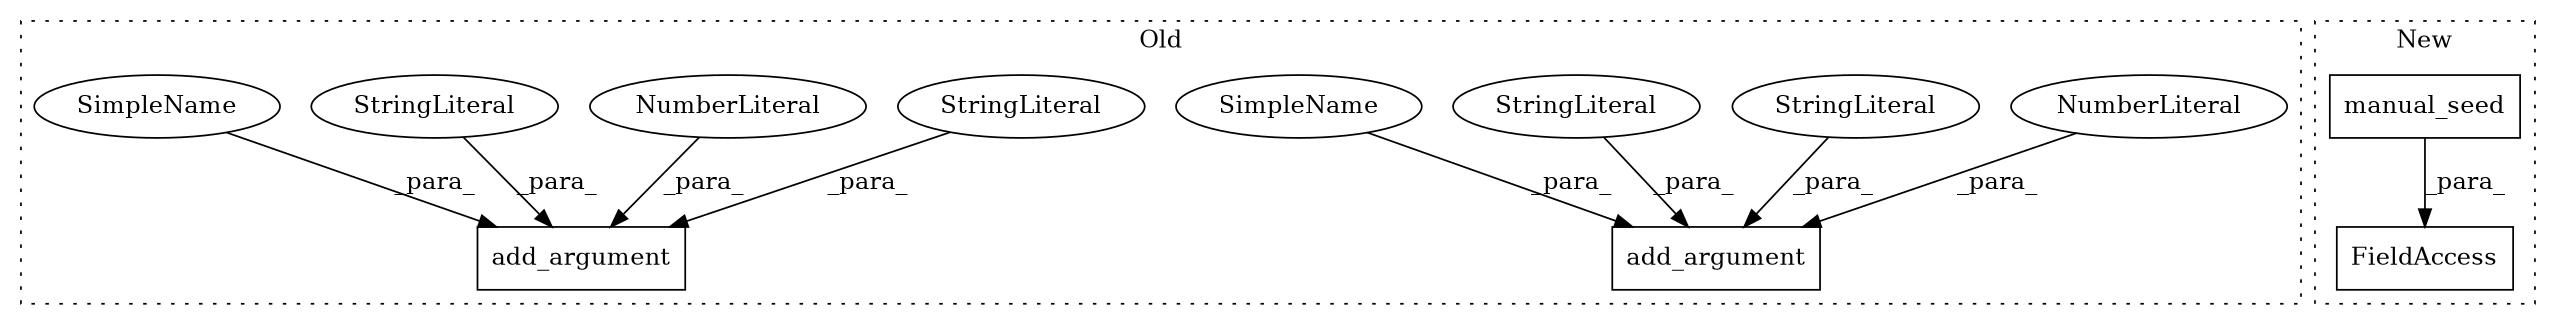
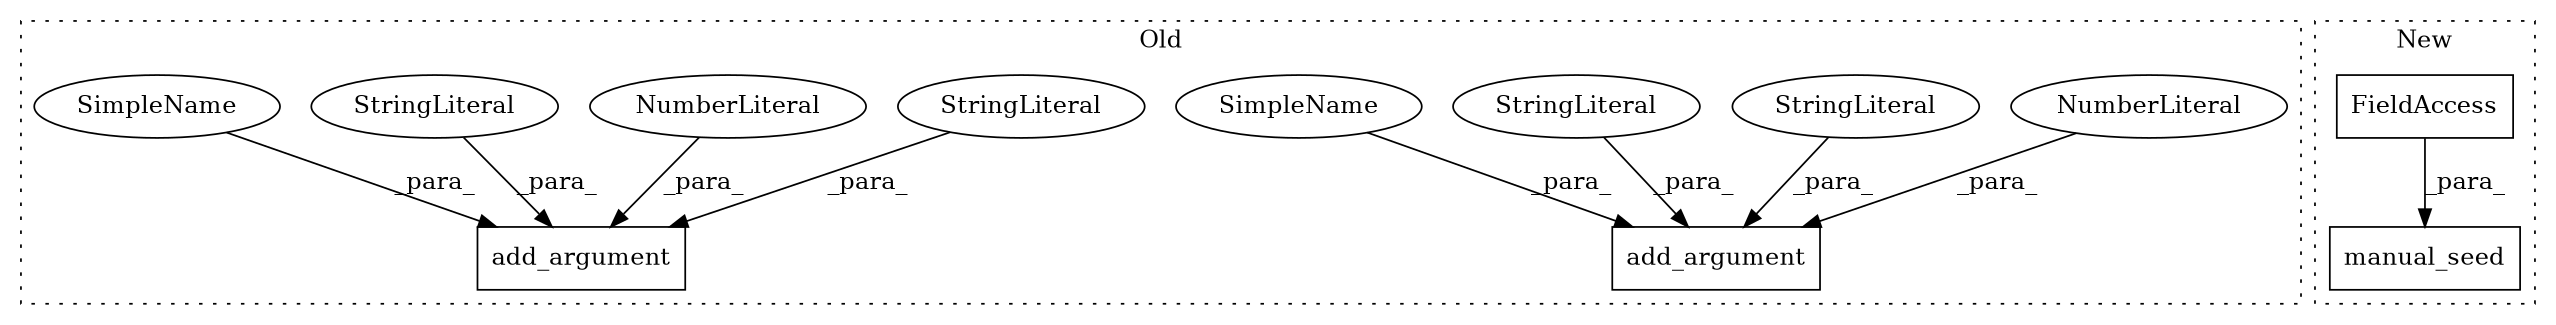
(2425, 174) -> (2425, 174)
